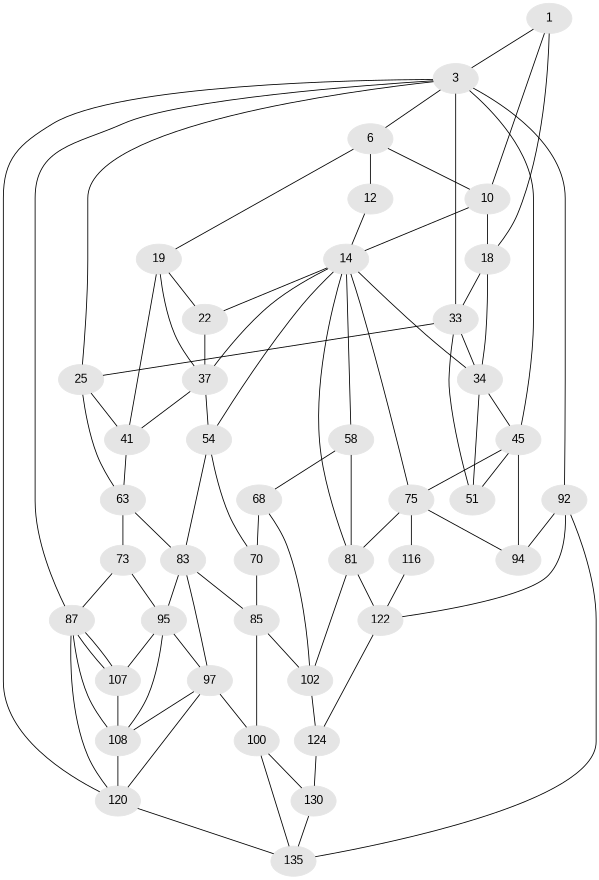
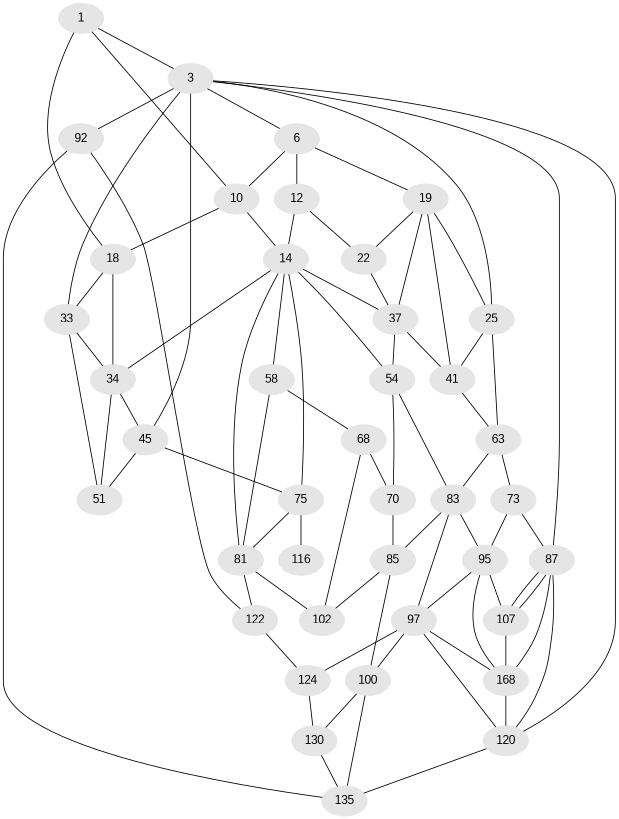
(275, 289) -> (330, 229)
(277, 348) -> (461, 258)
(518, 560) -> none
(396, 590) -> none
(314, 711) -> (361, 650)
(118, 741) -> (506, 681)
